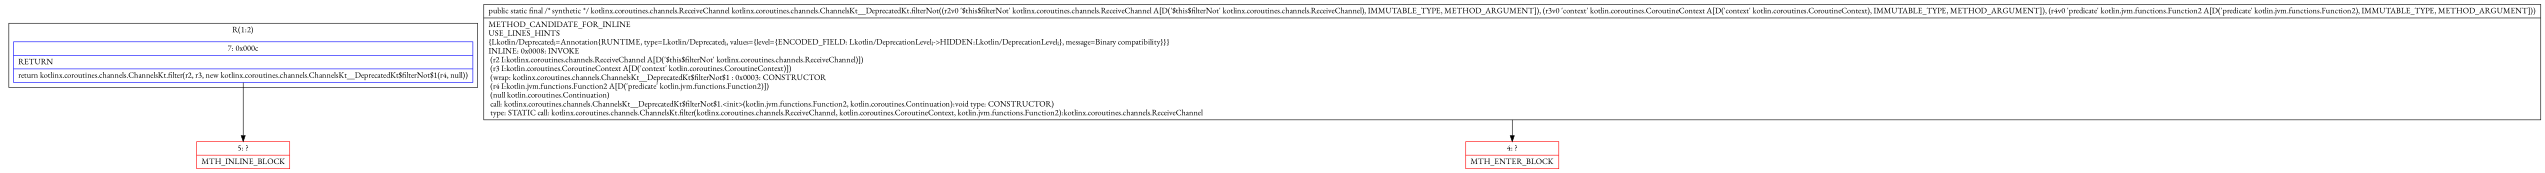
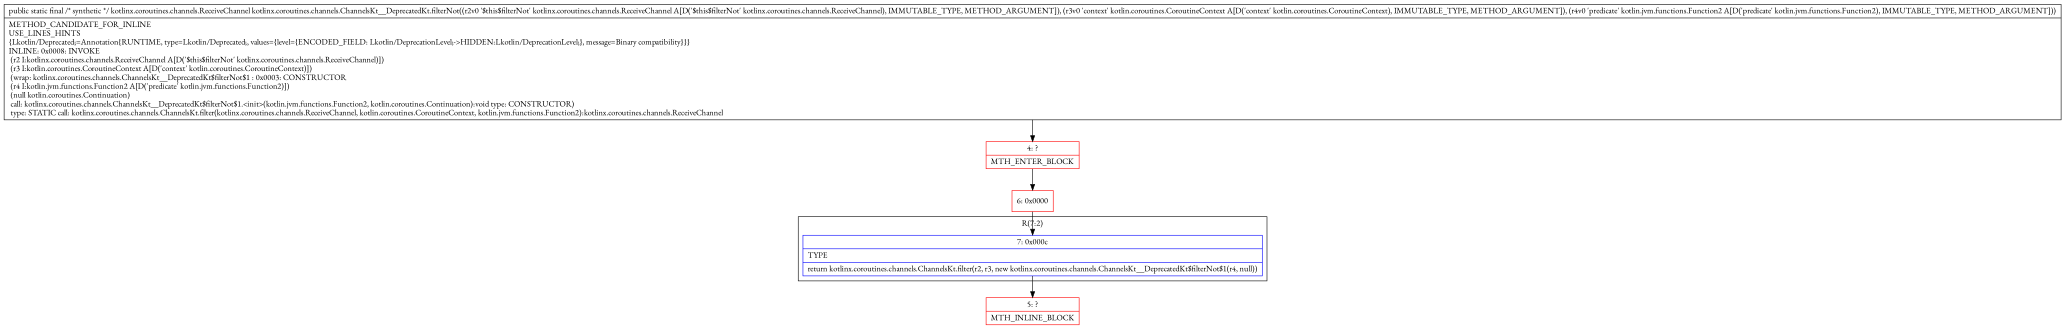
(243, 30) -> (1033, 223)
(36, 62) -> (818, 255)
none -> (1033, 201)
